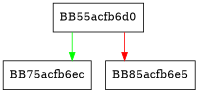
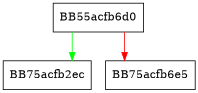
(47, 75) -> (47, 75)
(150, 75) -> (150, 75)
